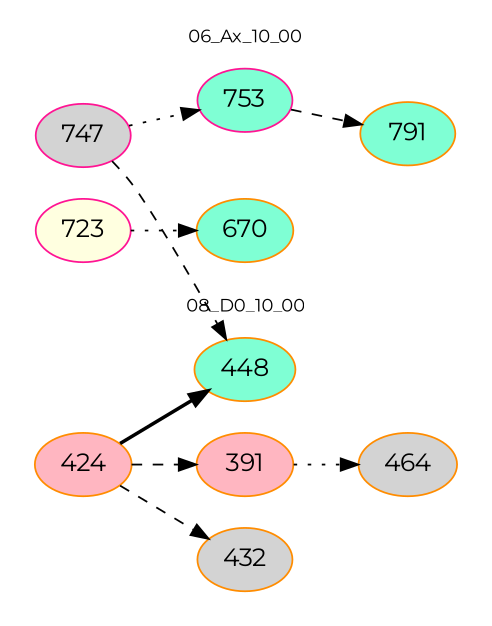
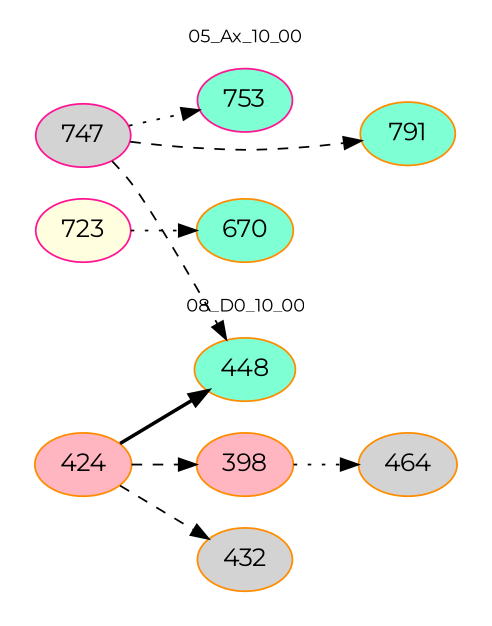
(246, 38) -> (246, 38)
(318, 115) -> (237, 150)
(245, 465) -> (245, 465)
